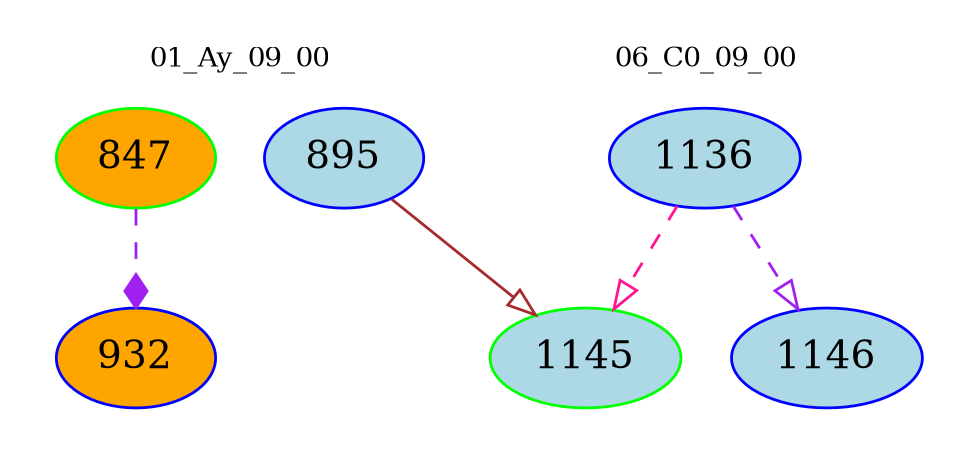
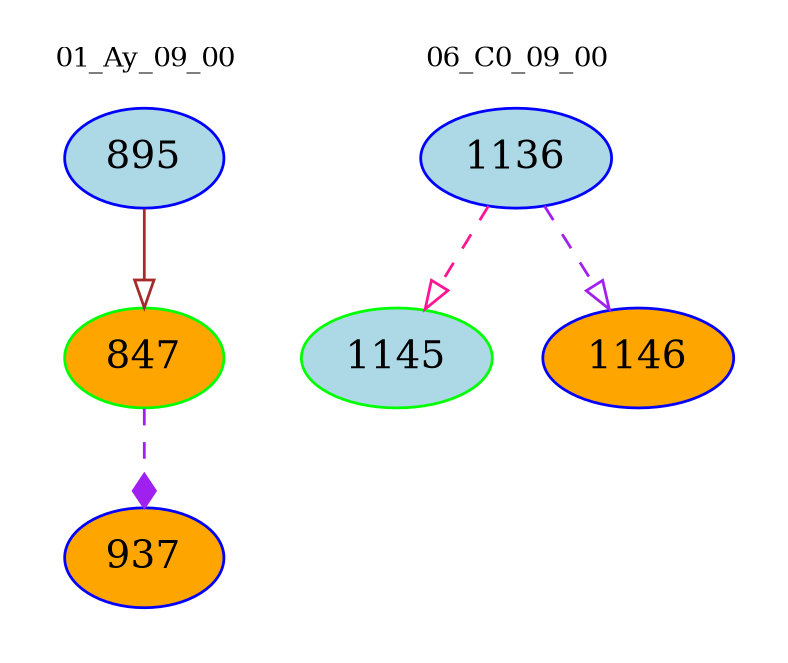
(428, 229) -> (144, 244)
(136, 358) -> (144, 558)
(827, 358) -> (638, 358)
